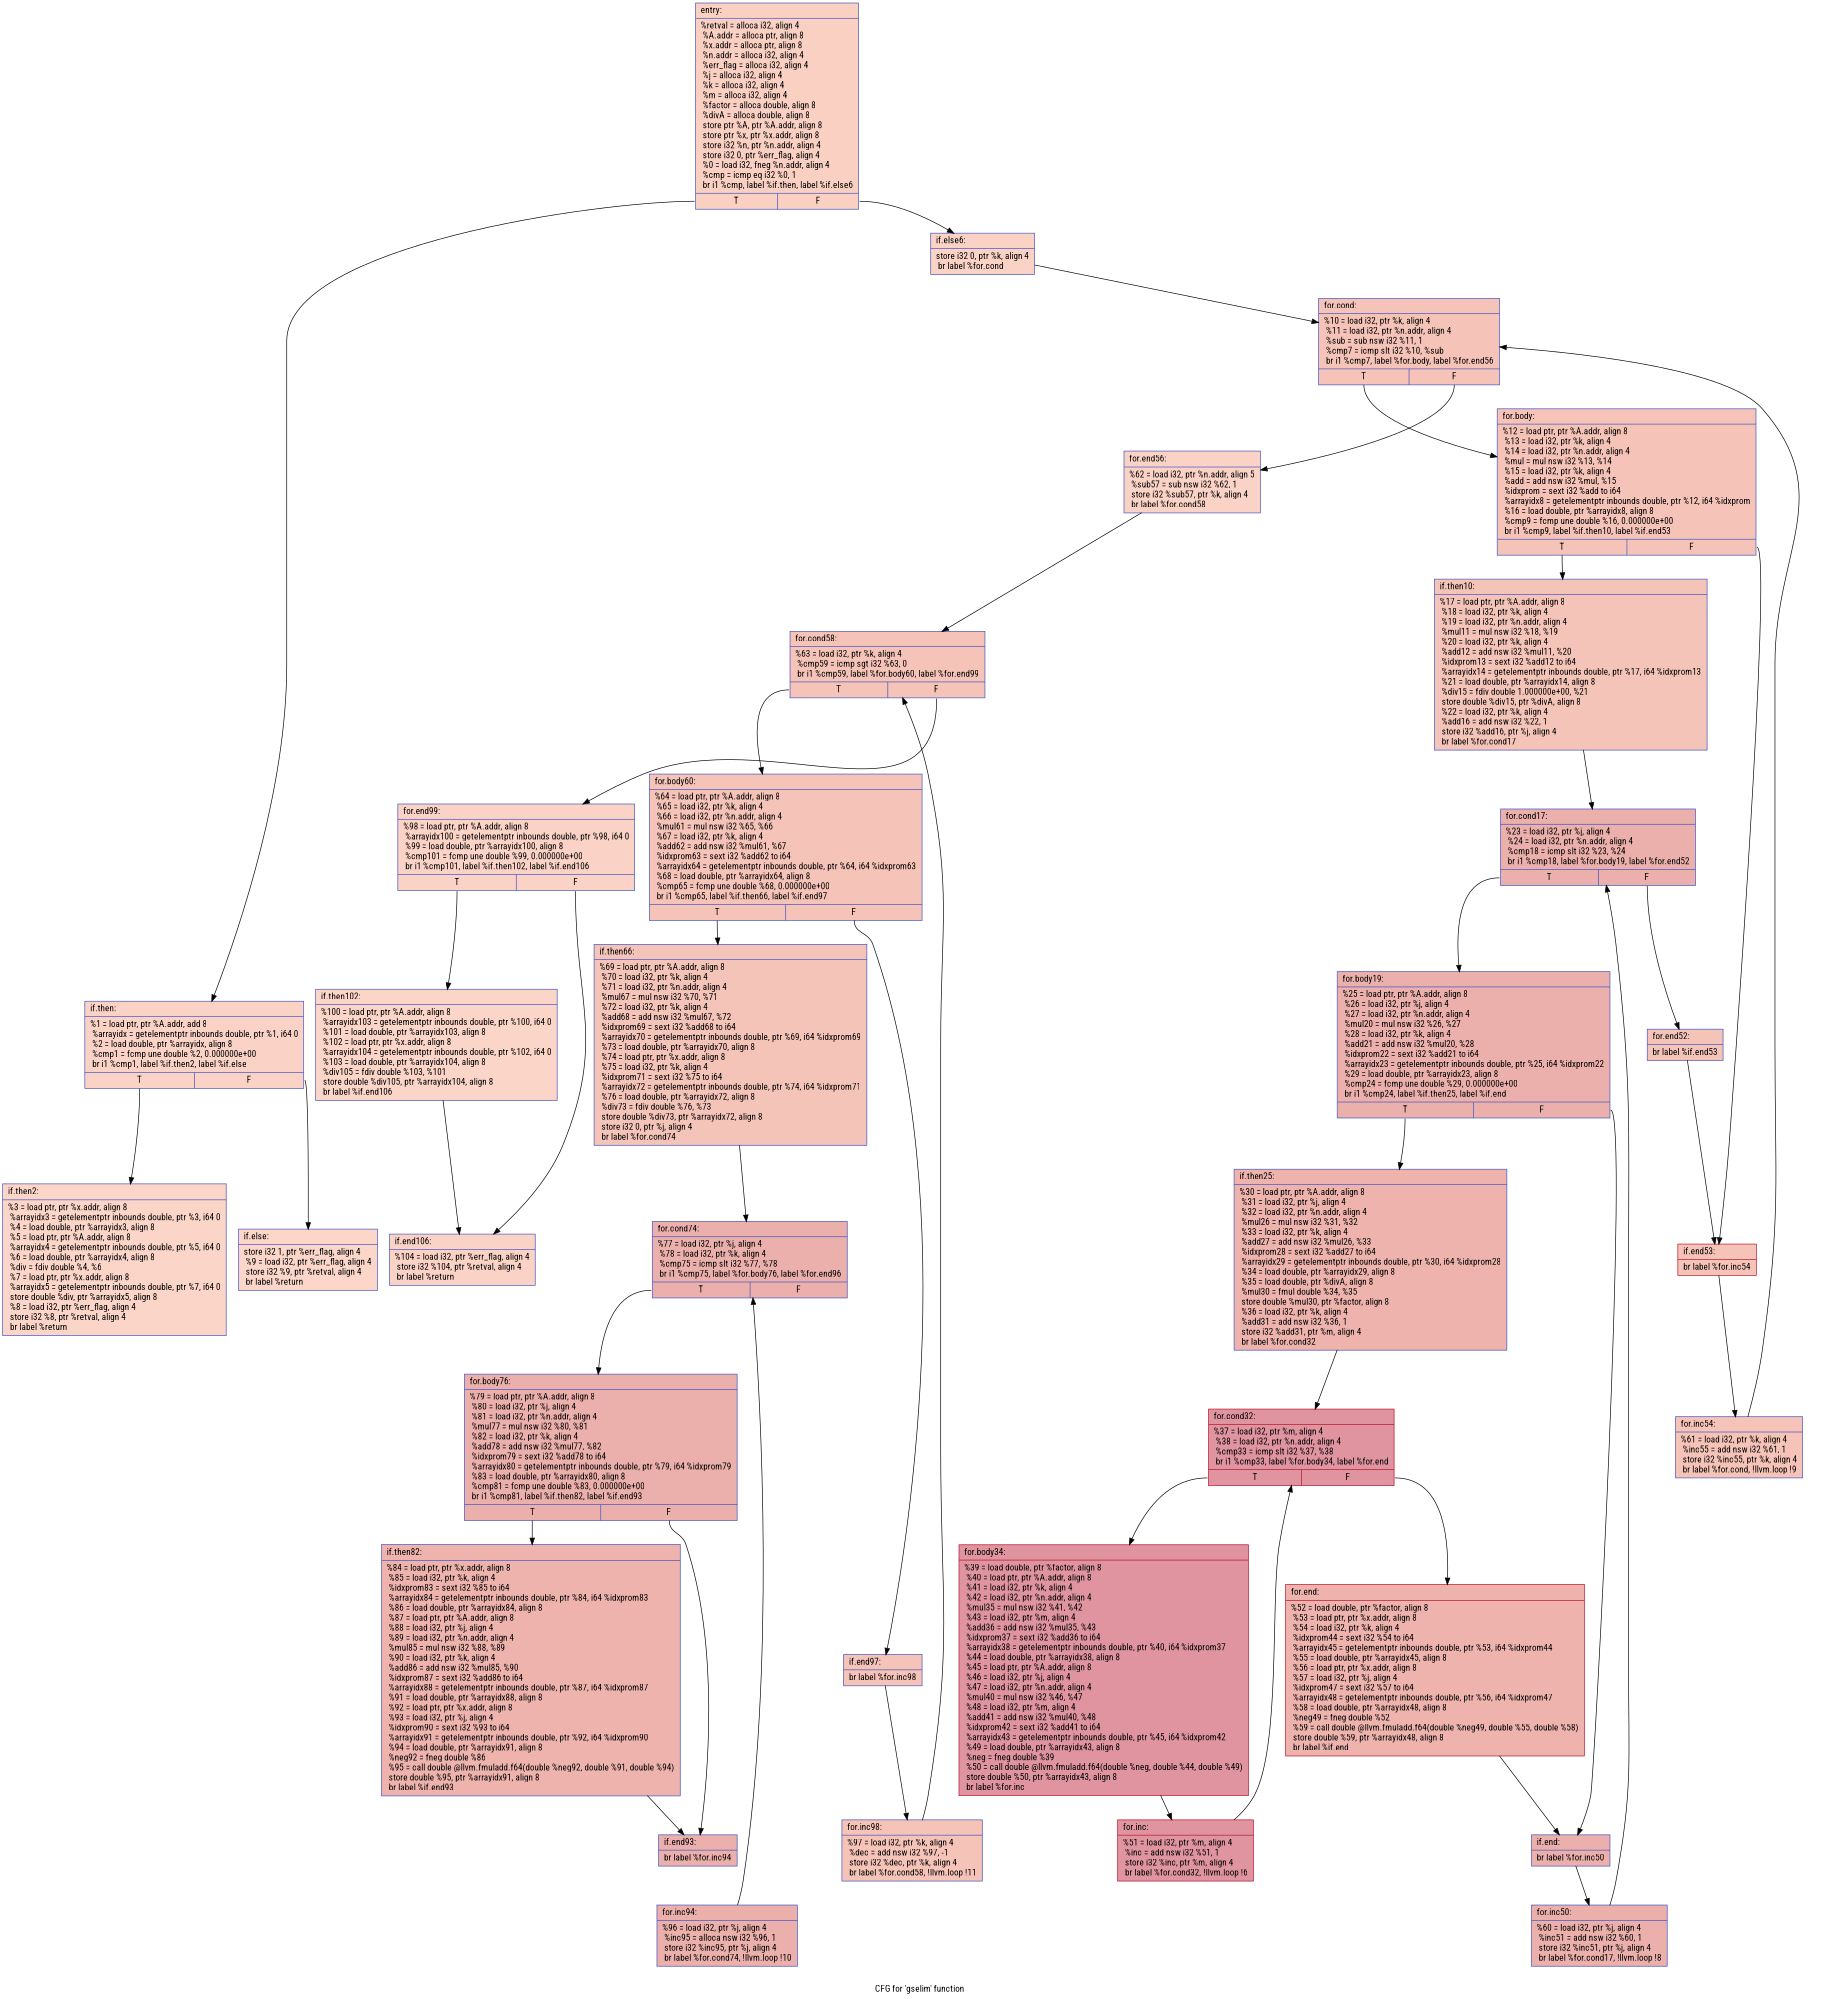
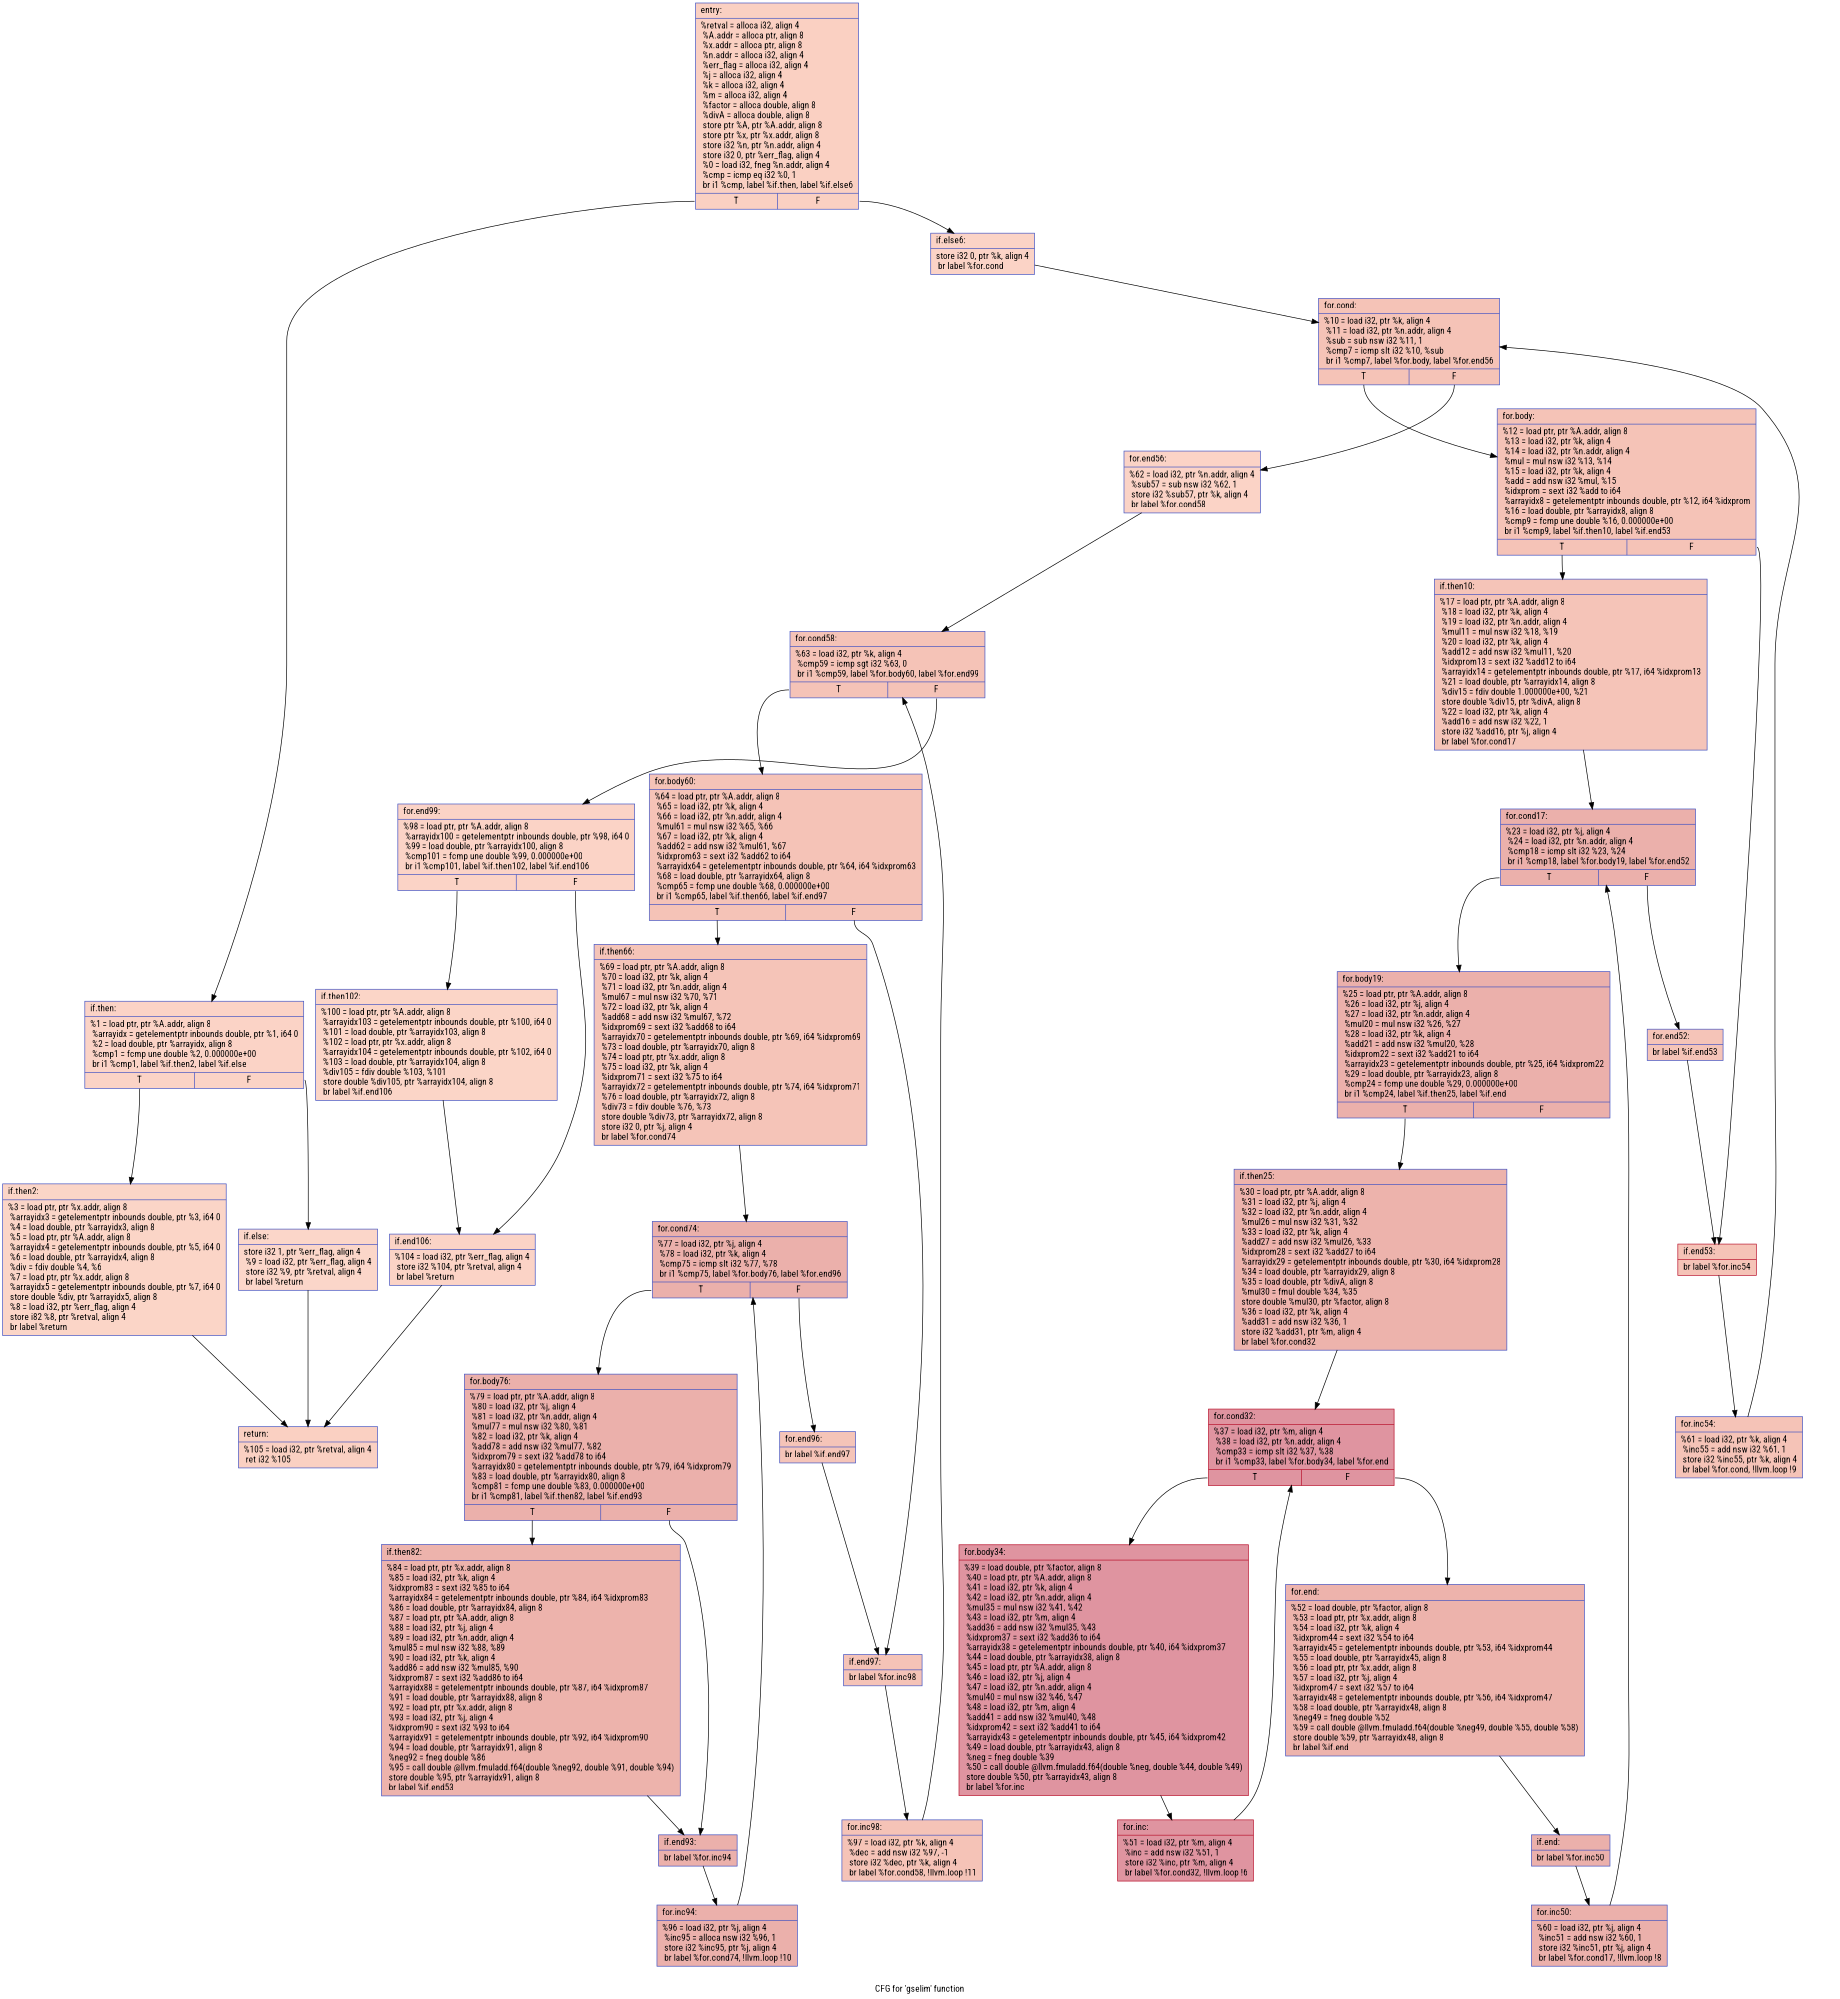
(1192, 475) -> (1192, 475)
(149, 1024) -> (151, 1024)
(67, 1317) -> (67, 1317)
none -> (308, 1447)
none -> (818, 1447)
(1608, 1470) -> none
(1435, 1670) -> (1435, 1670)
(420, 1788) -> (420, 1788)
none -> (709, 1882)
